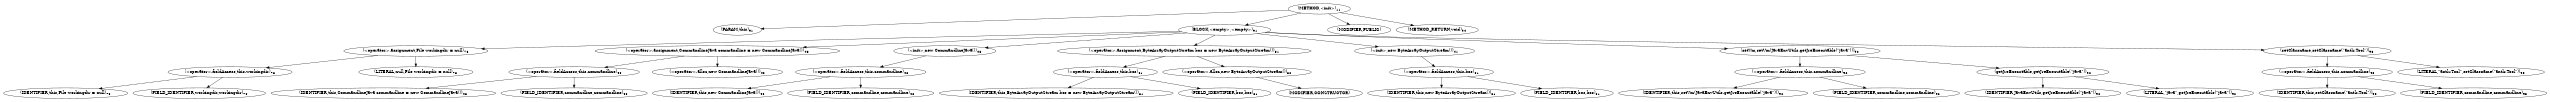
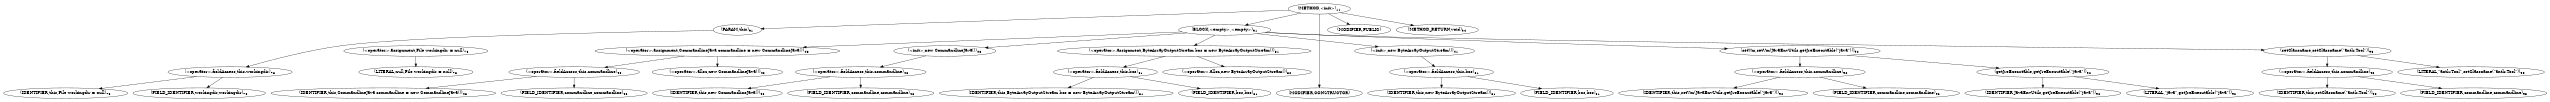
(832, 40) -> none
(323, 61) -> (480, 37)
(1277, 82) -> (1319, 49)
